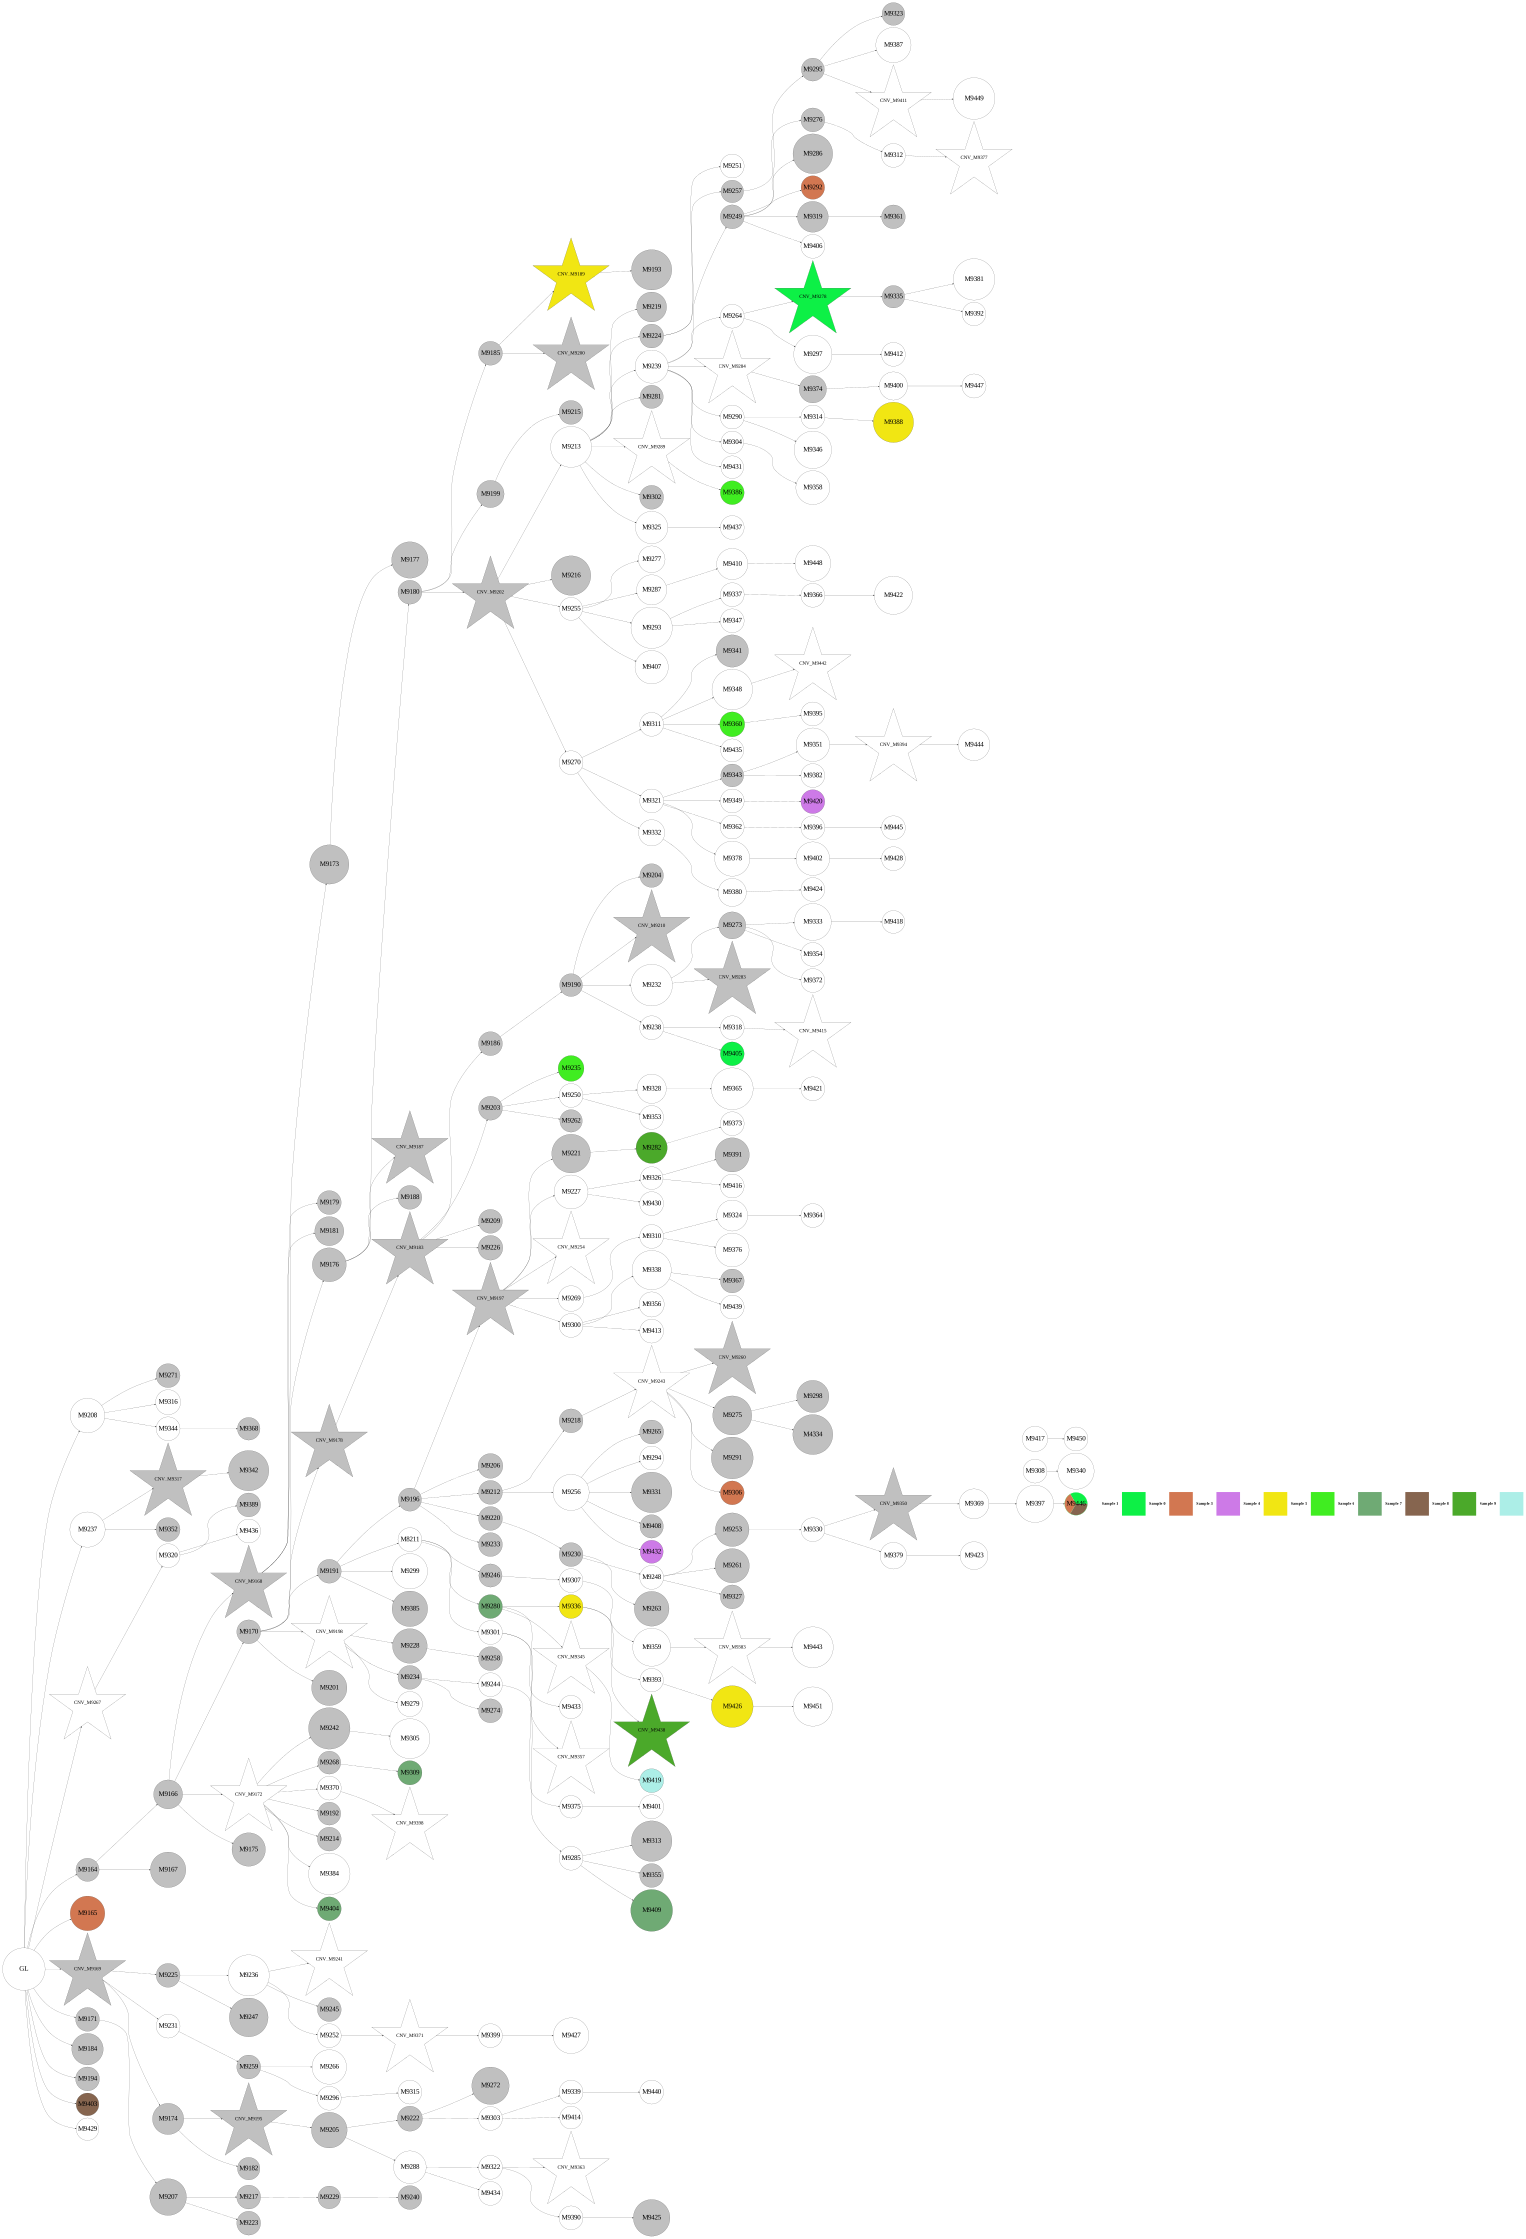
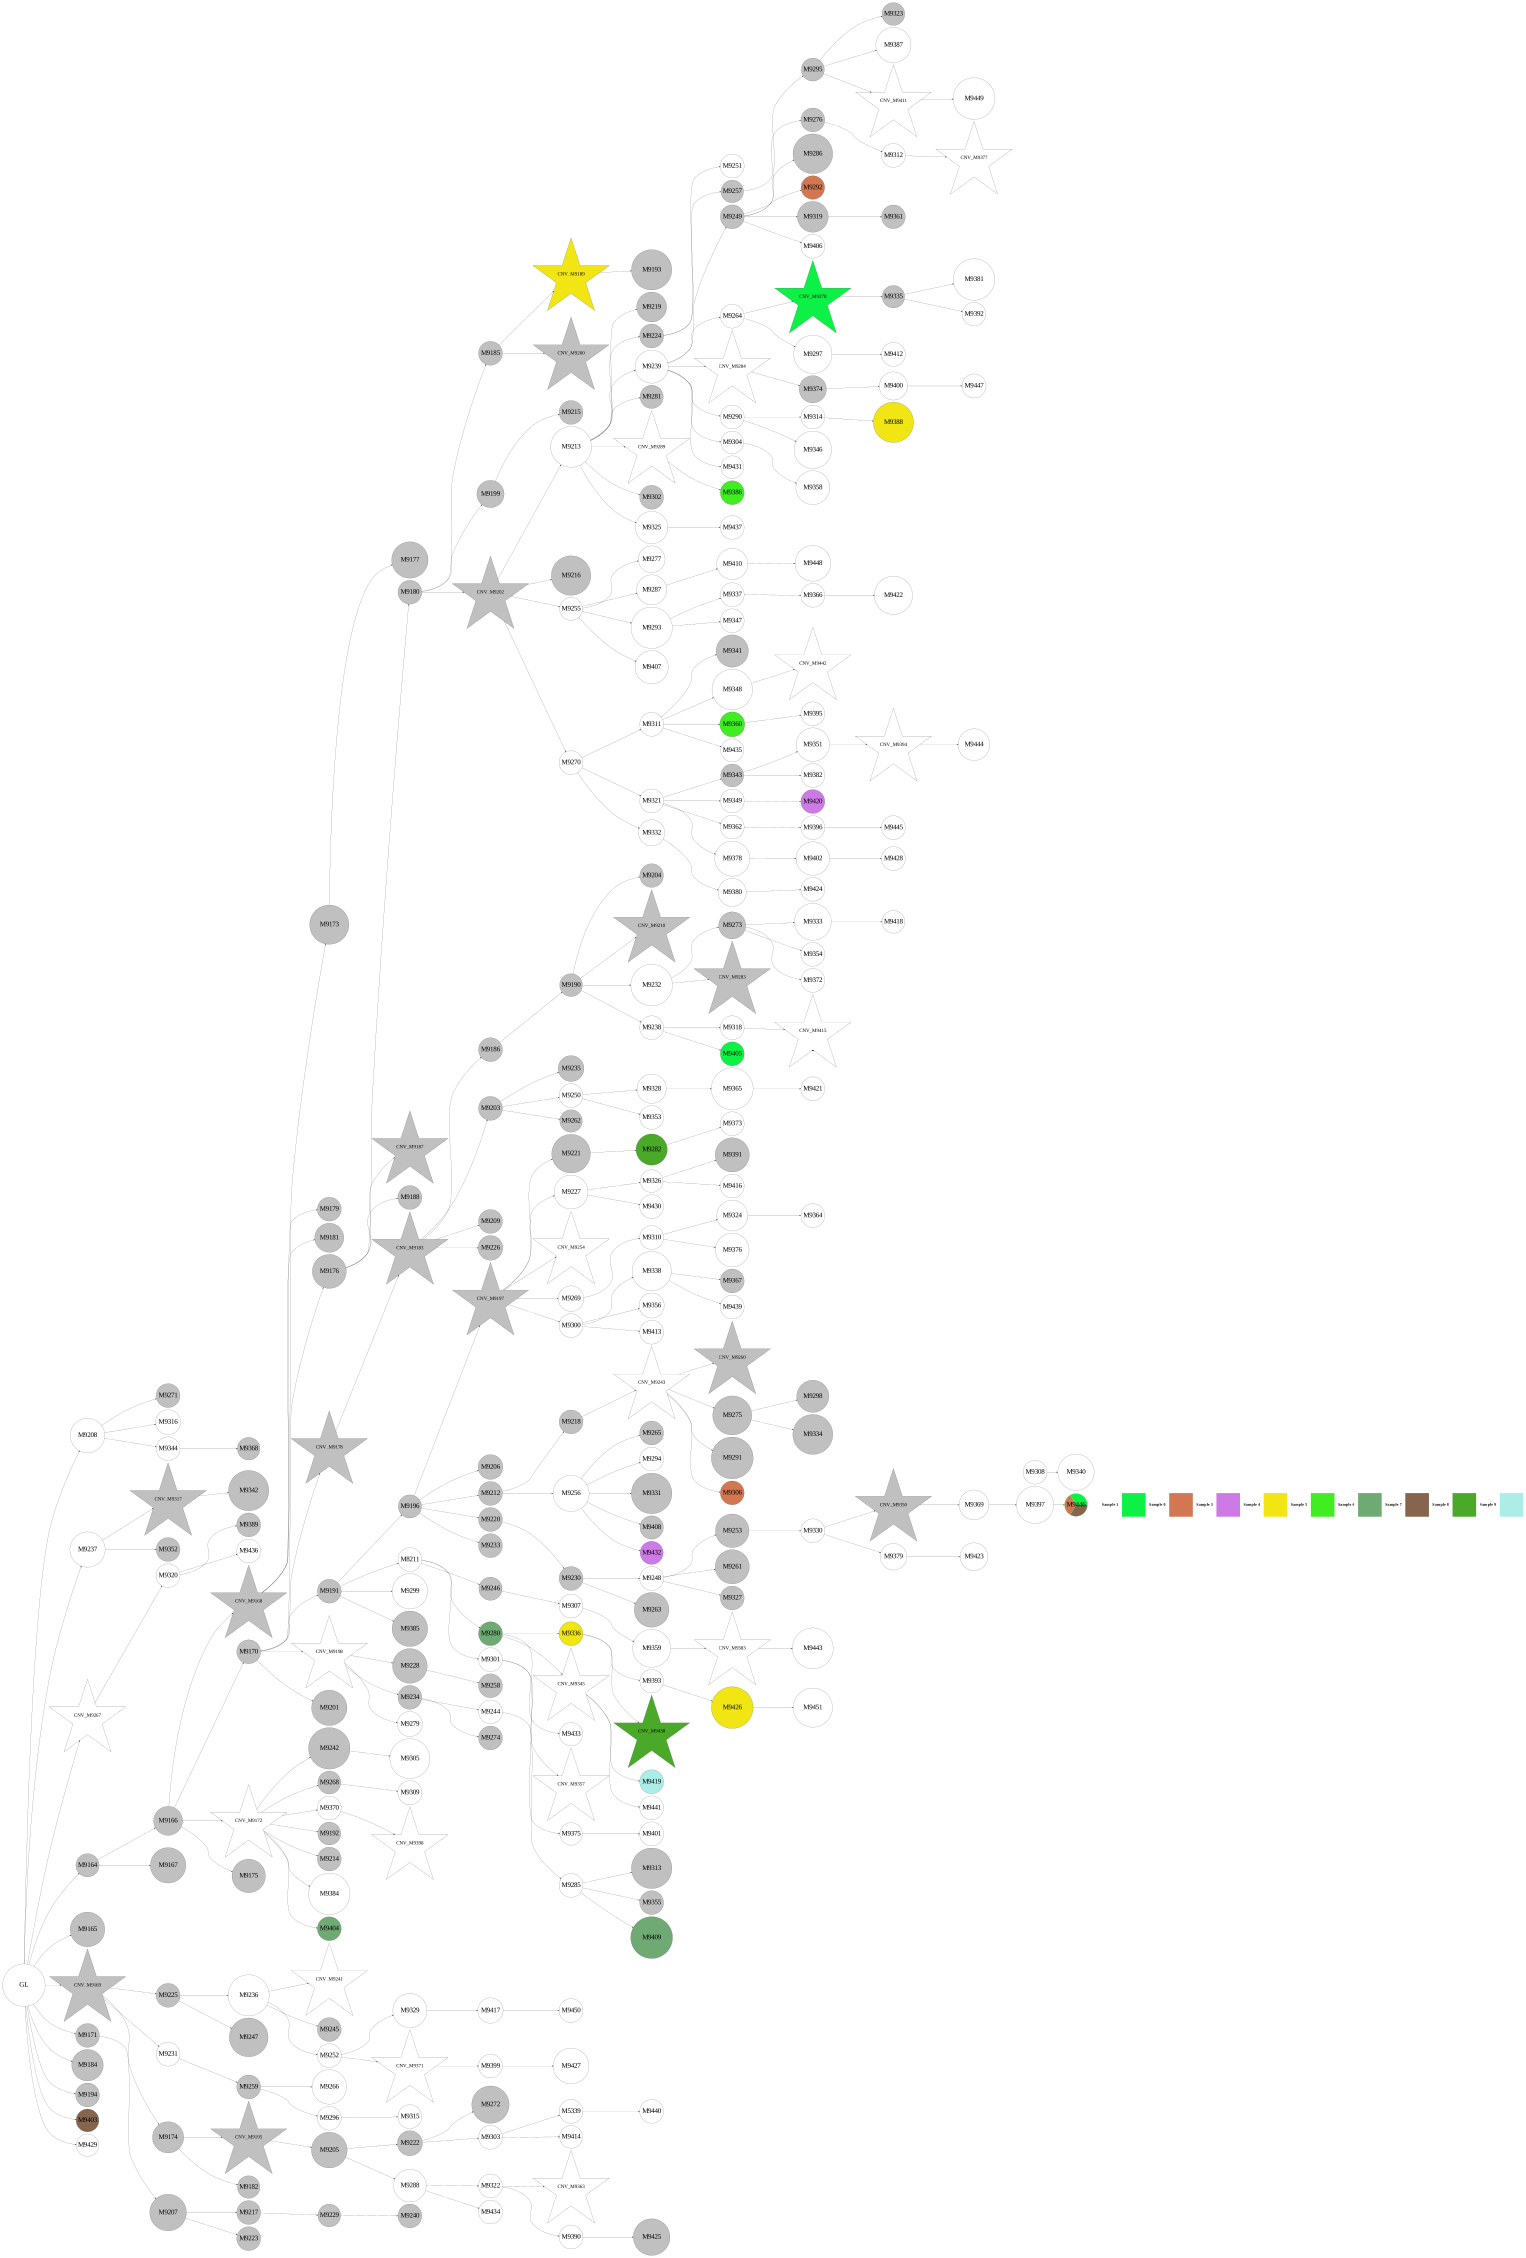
(571, 1068) -> (571, 1069)
(813, 1434) -> (813, 1434)
(410, 1773) -> (410, 1793)
none -> (652, 1808)
(88, 1913) -> (88, 1929)
none -> (410, 2010)
(571, 2092) -> (571, 2111)
